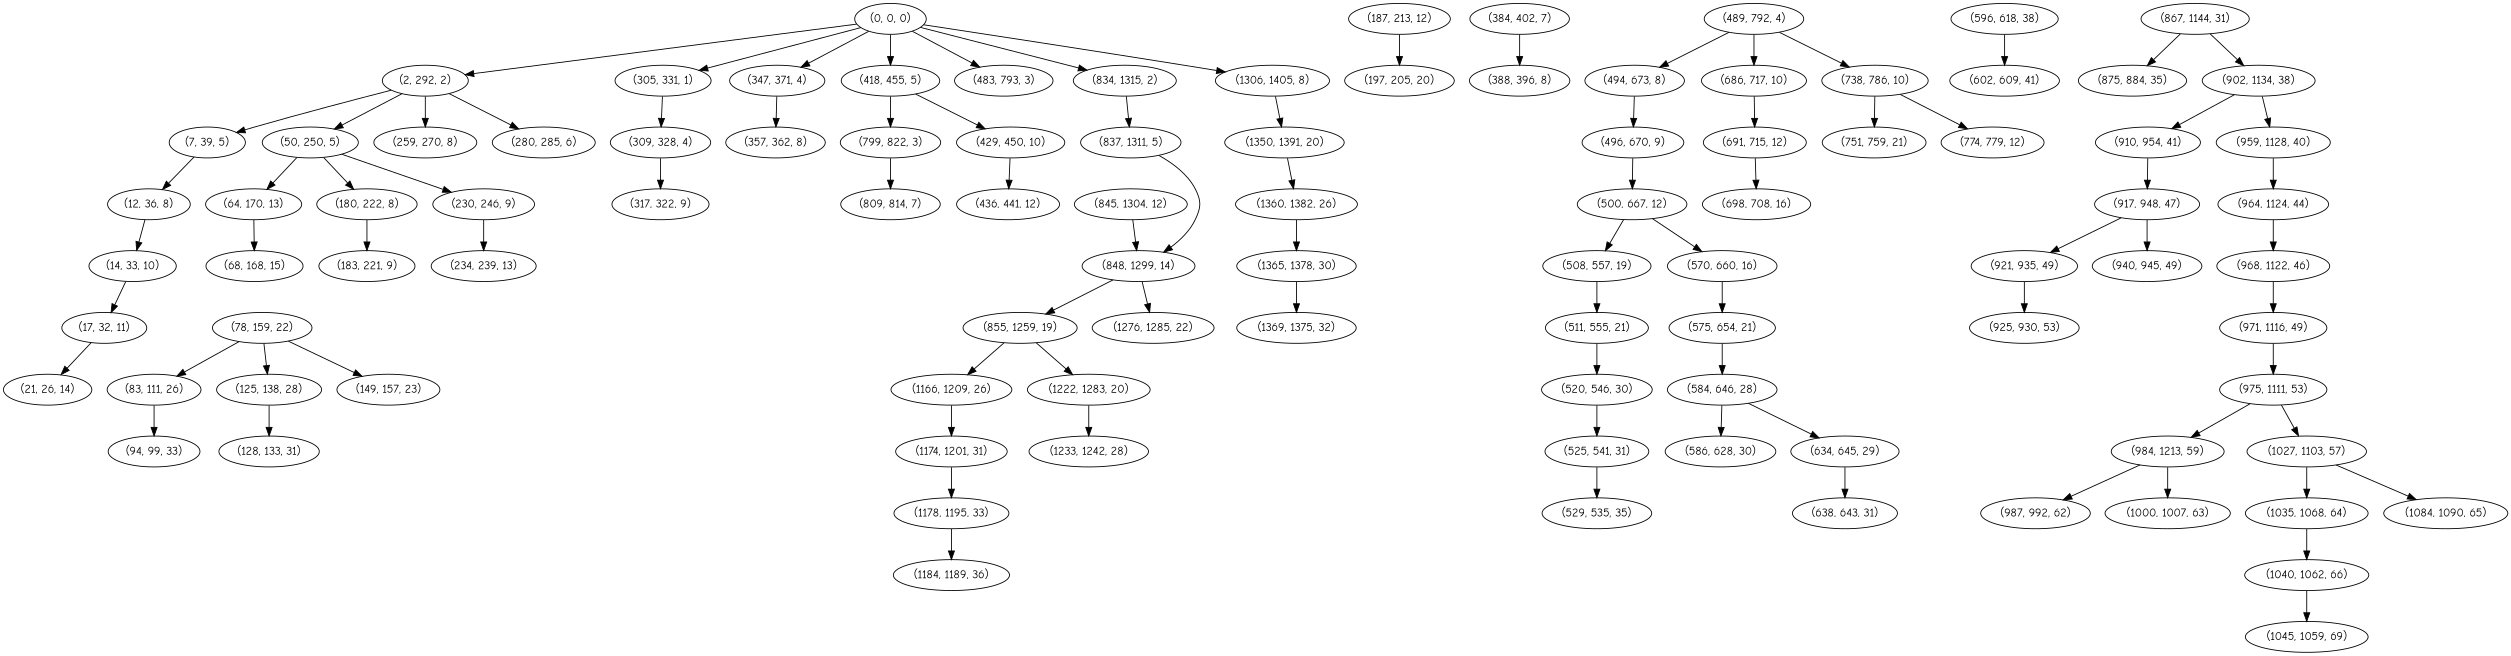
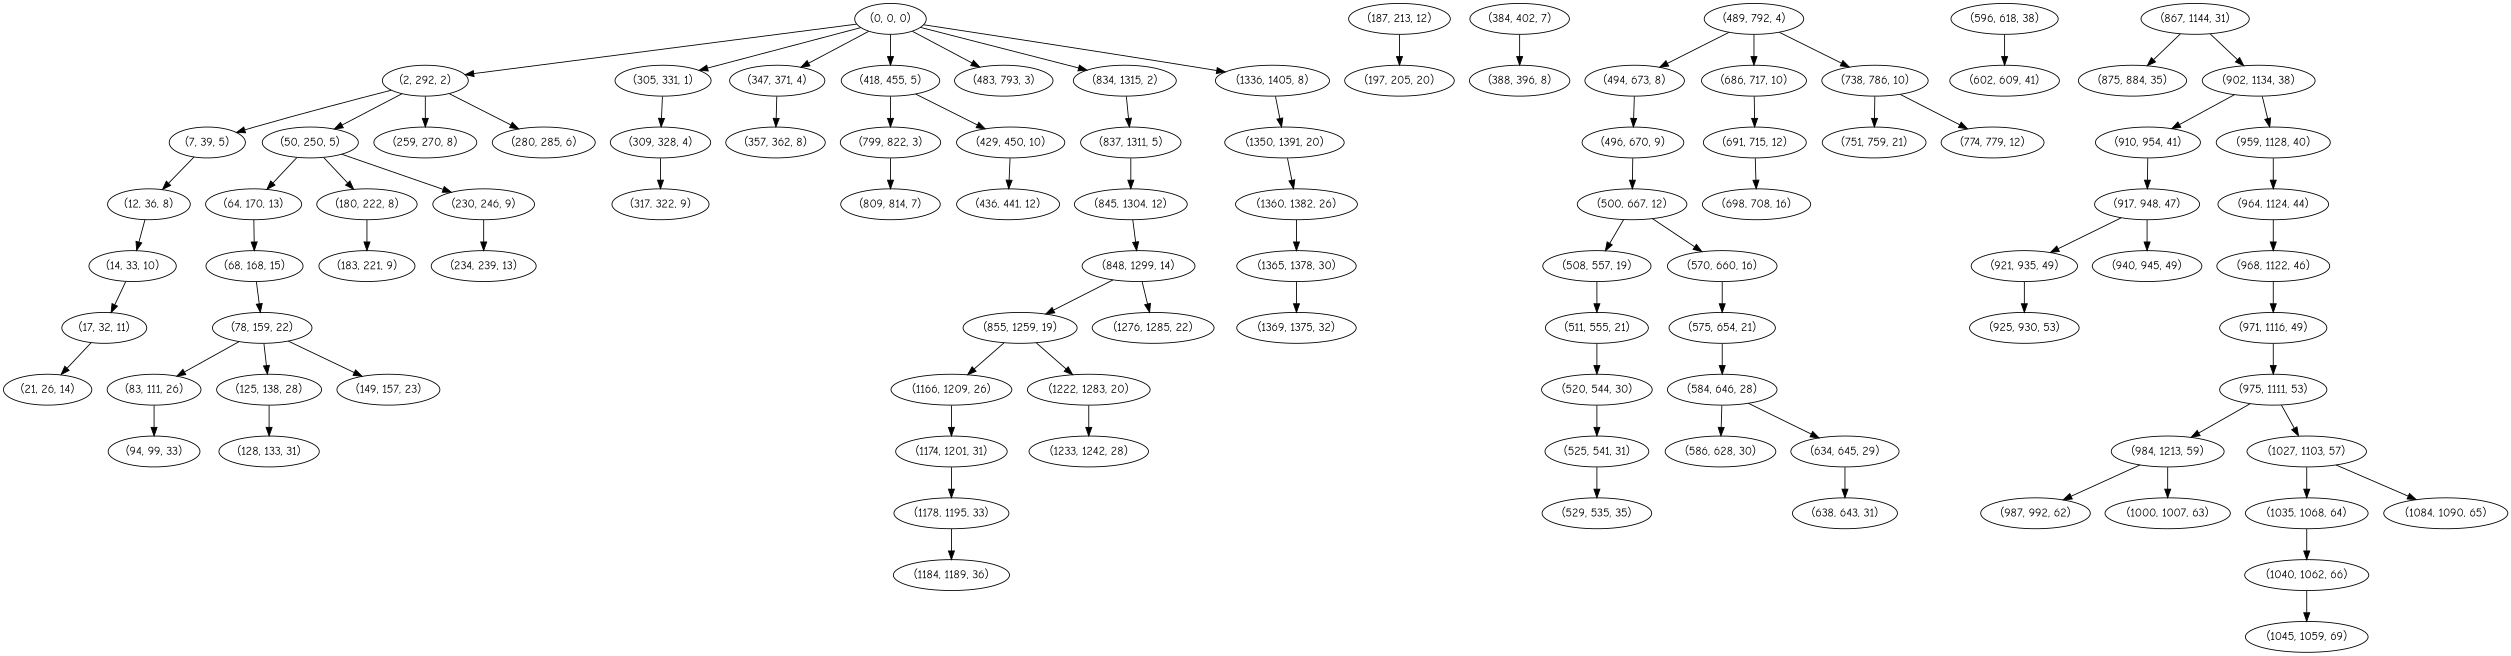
(1272, 81) -> (1272, 81)
(1199, 198) -> (1131, 169)
none -> (258, 293)
(1597, 390) -> (1597, 390)
